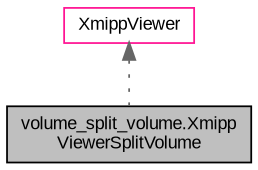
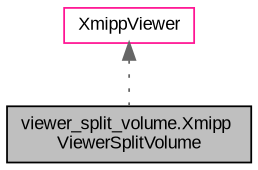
(129, 134) -> (129, 134)
